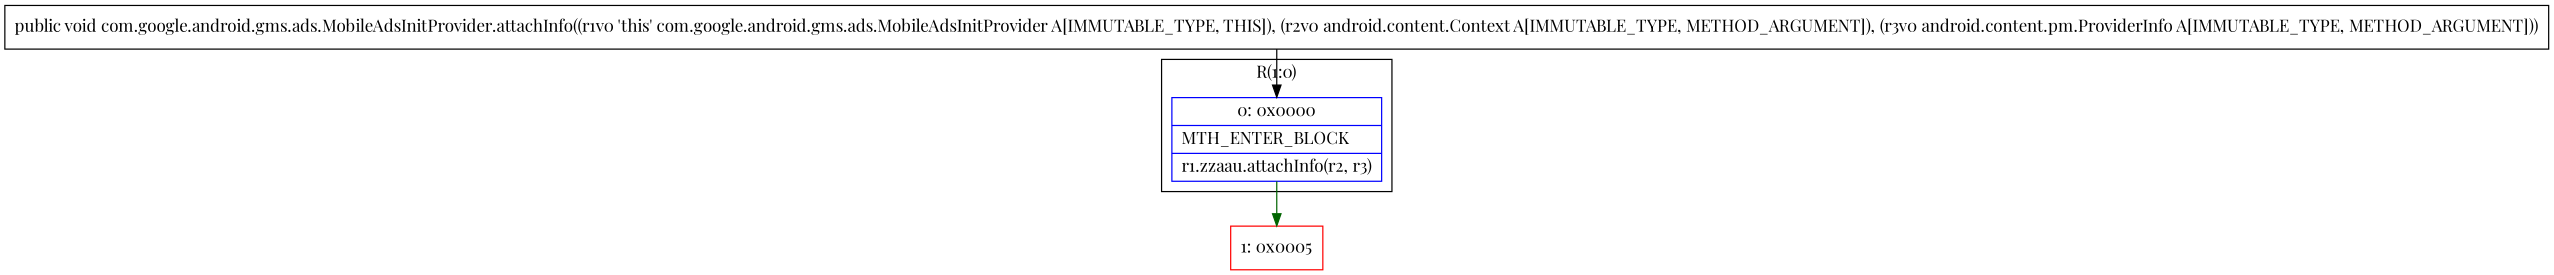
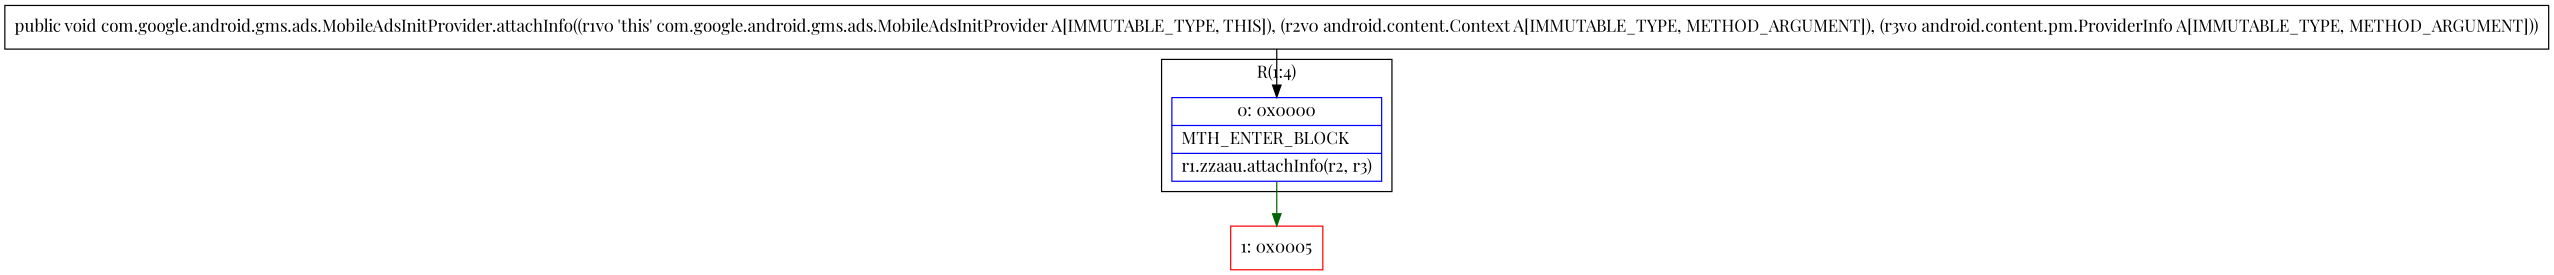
(1277, 73) -> (1277, 73)
